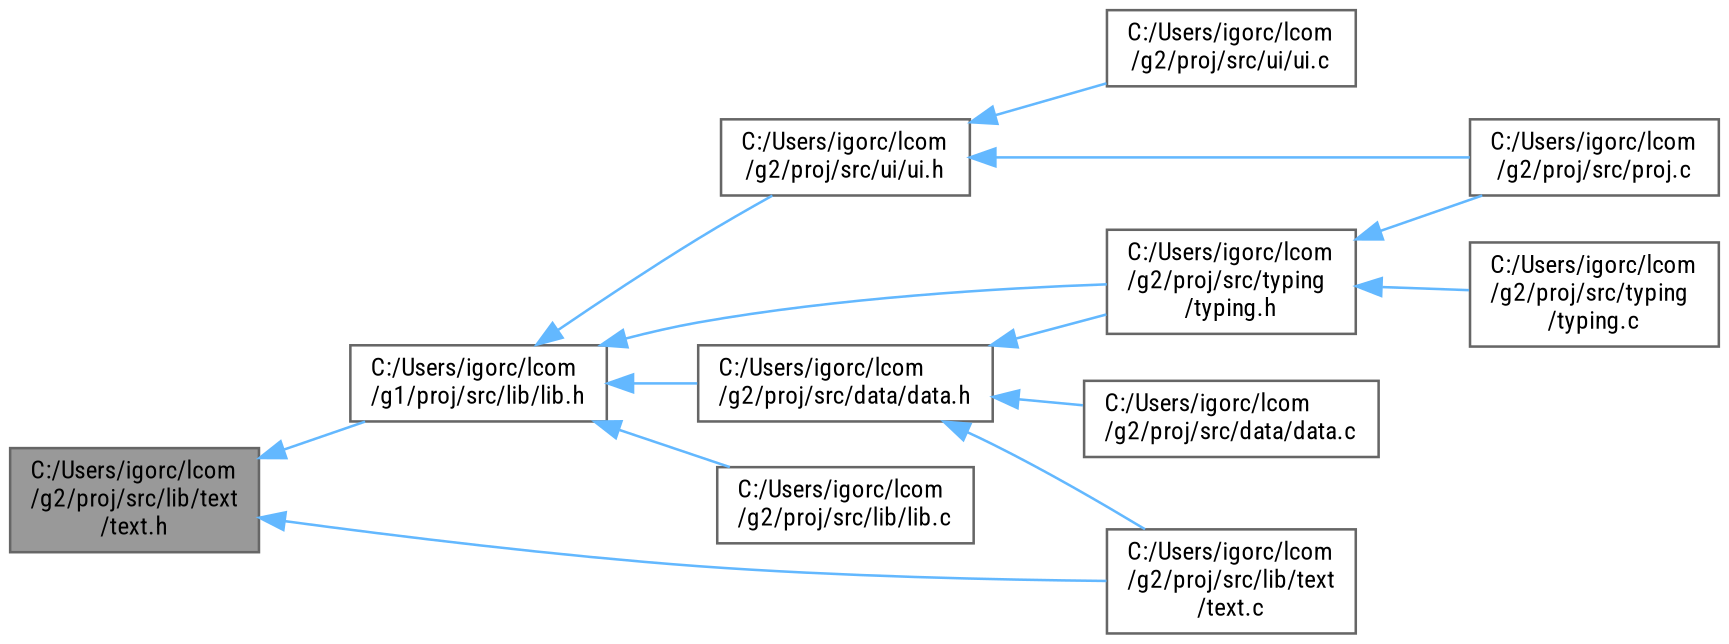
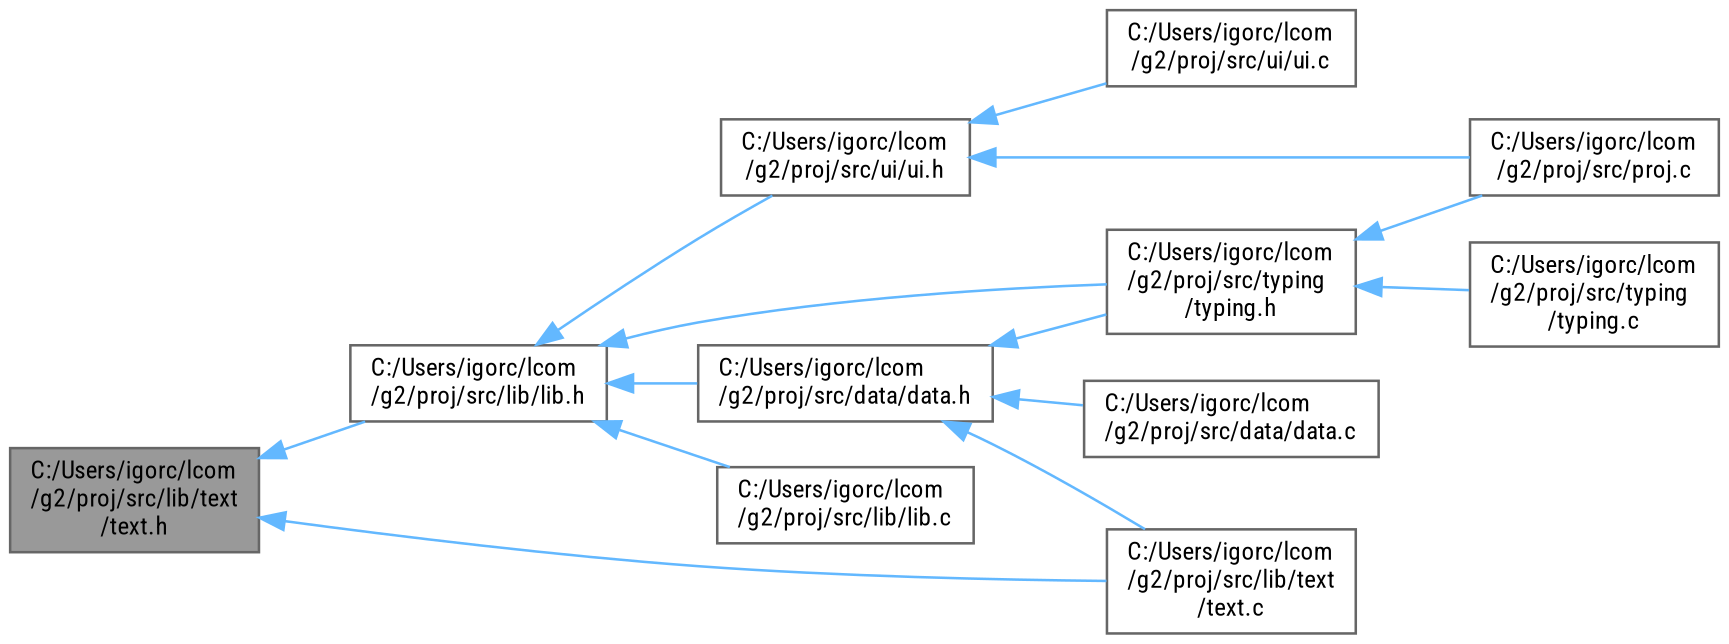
(479, 383) -> (479, 383)
